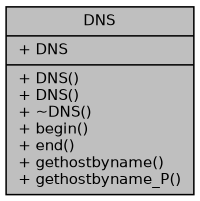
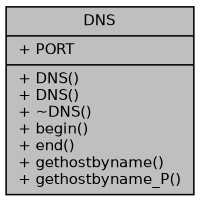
(44, 50) -> (47, 50)
